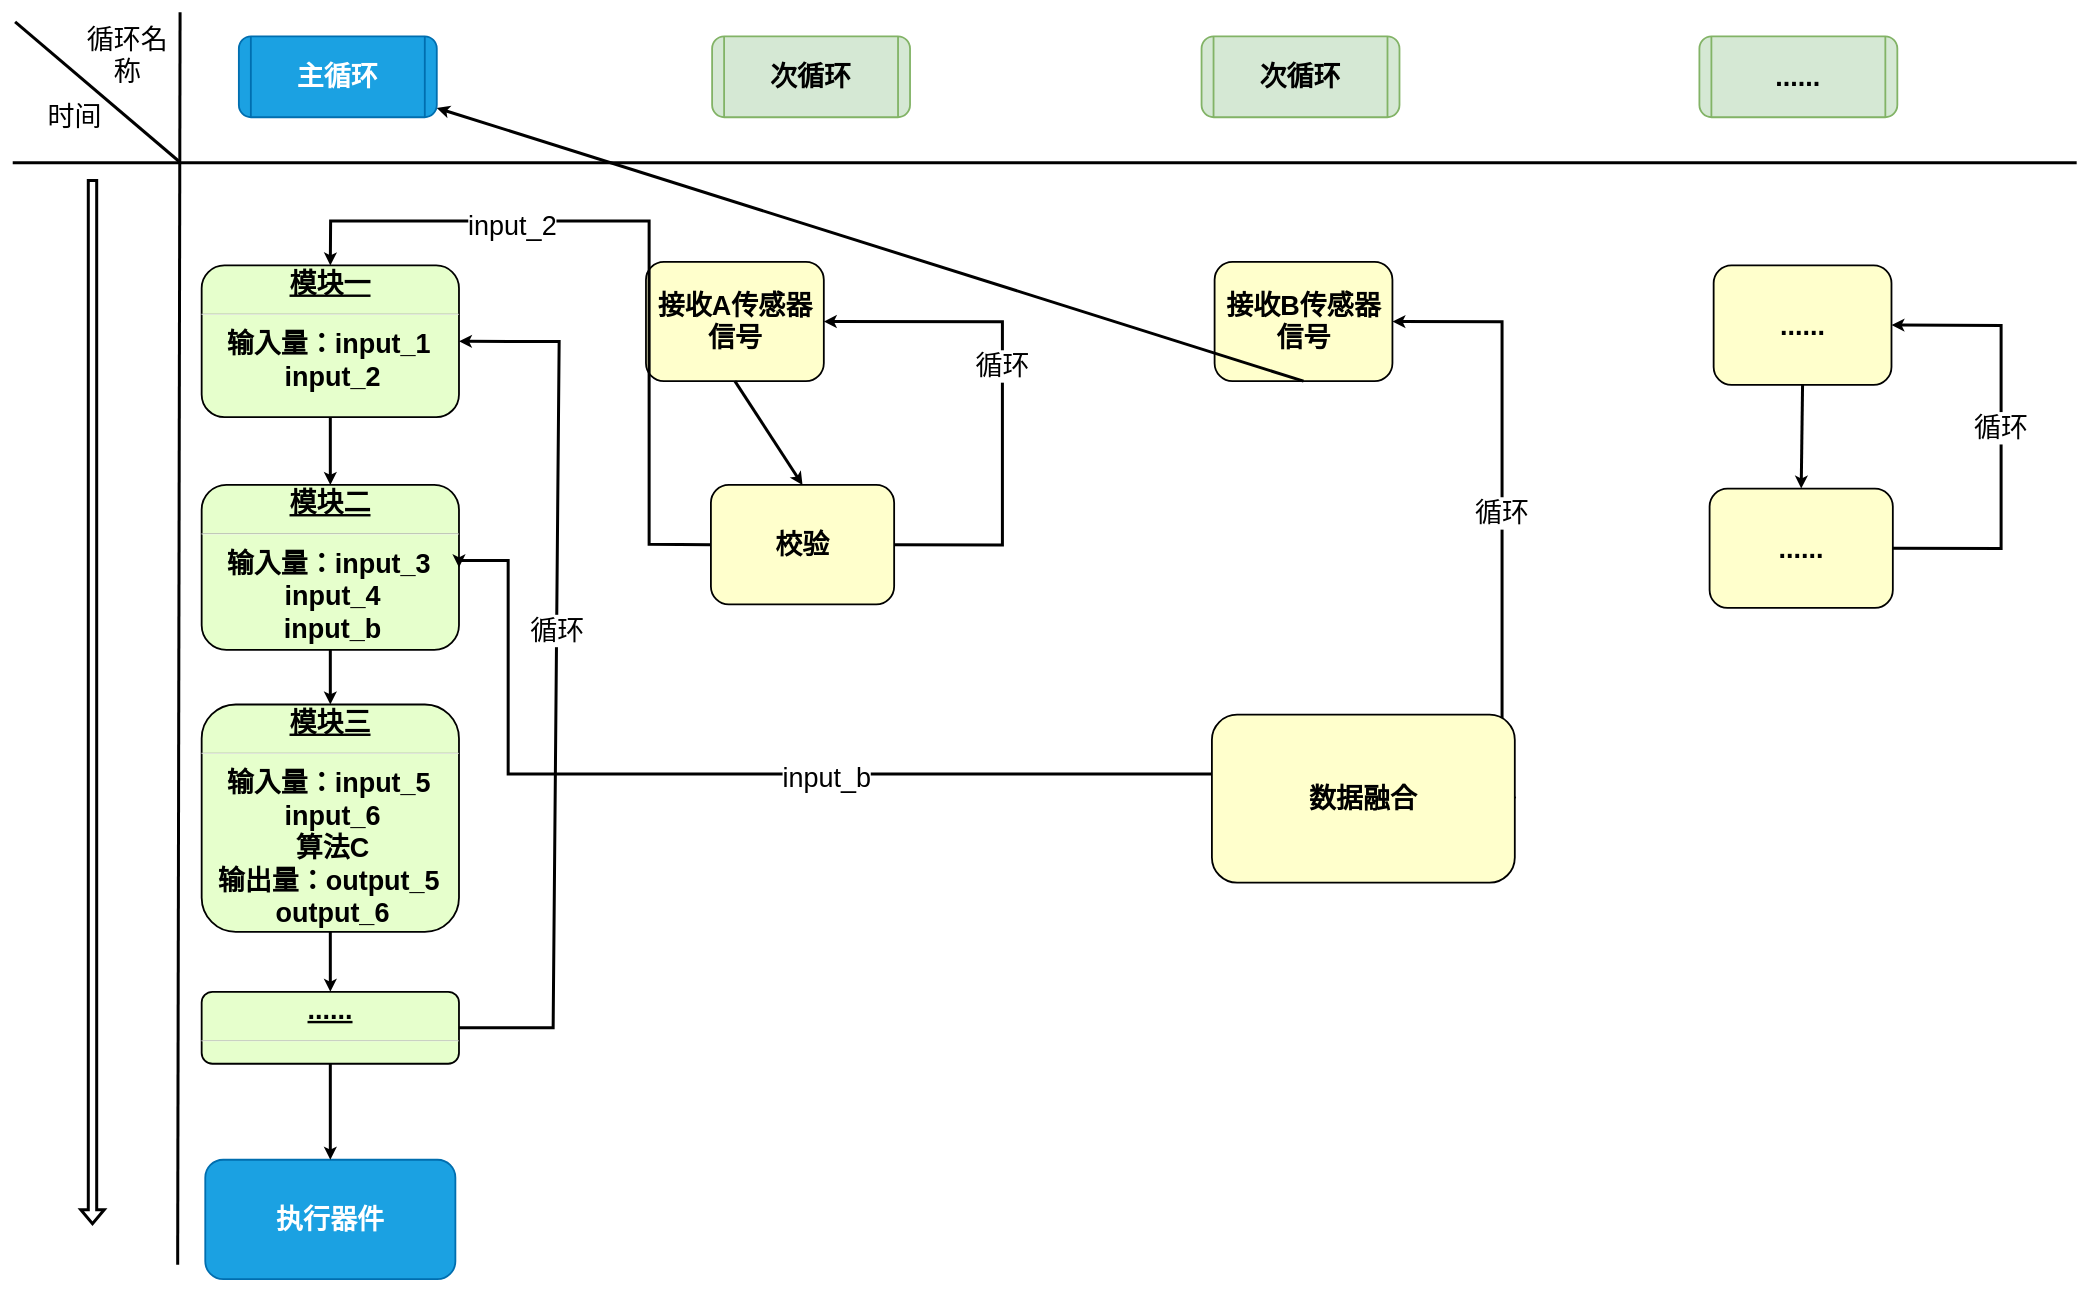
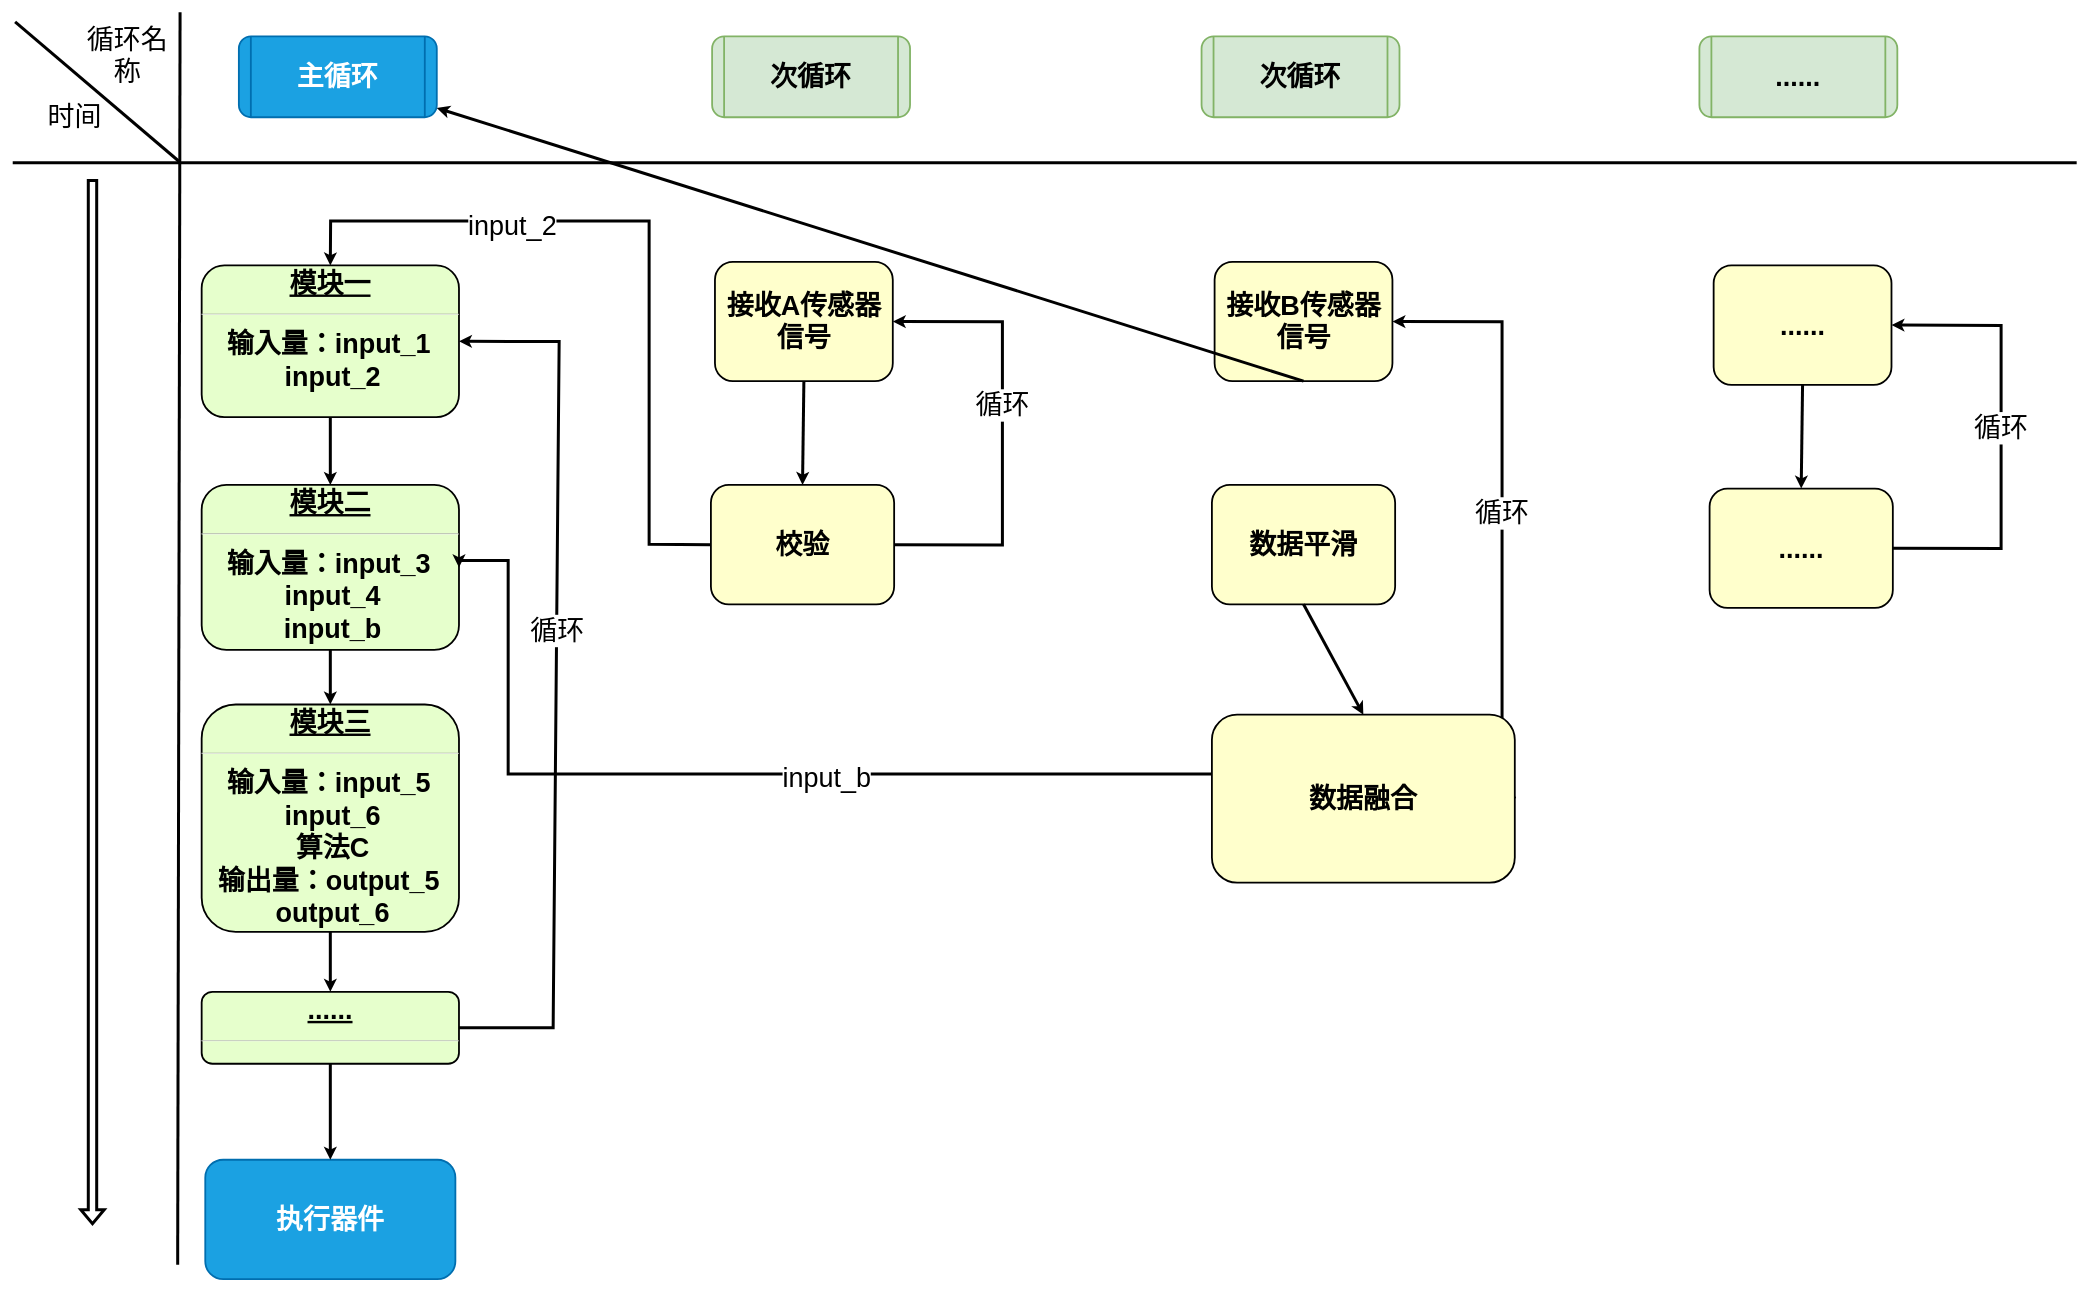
(735, 322) -> (804, 322)
none -> (1304, 545)
none -> (1331, 656)
